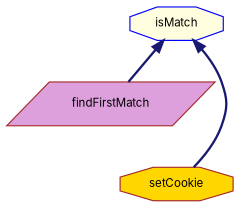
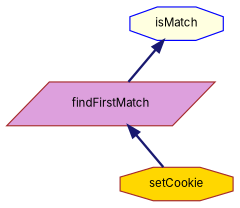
(226, 110) -> (150, 151)
